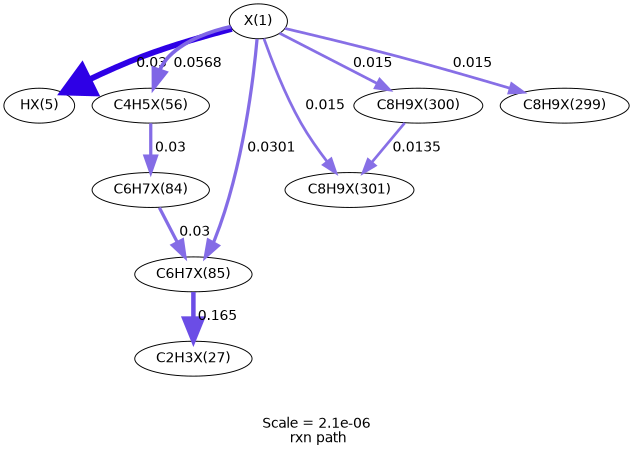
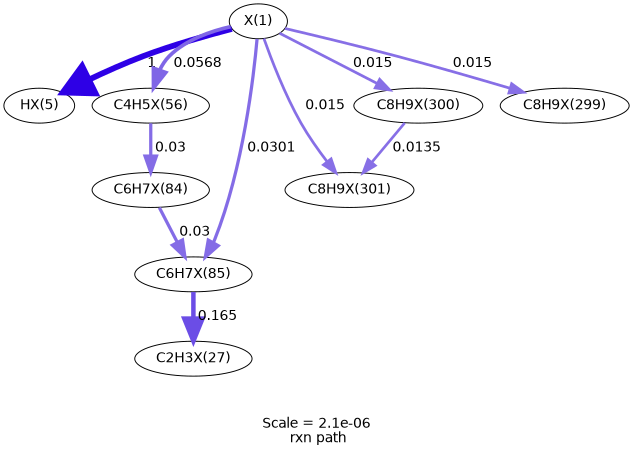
(150, 63) -> (150, 63)
